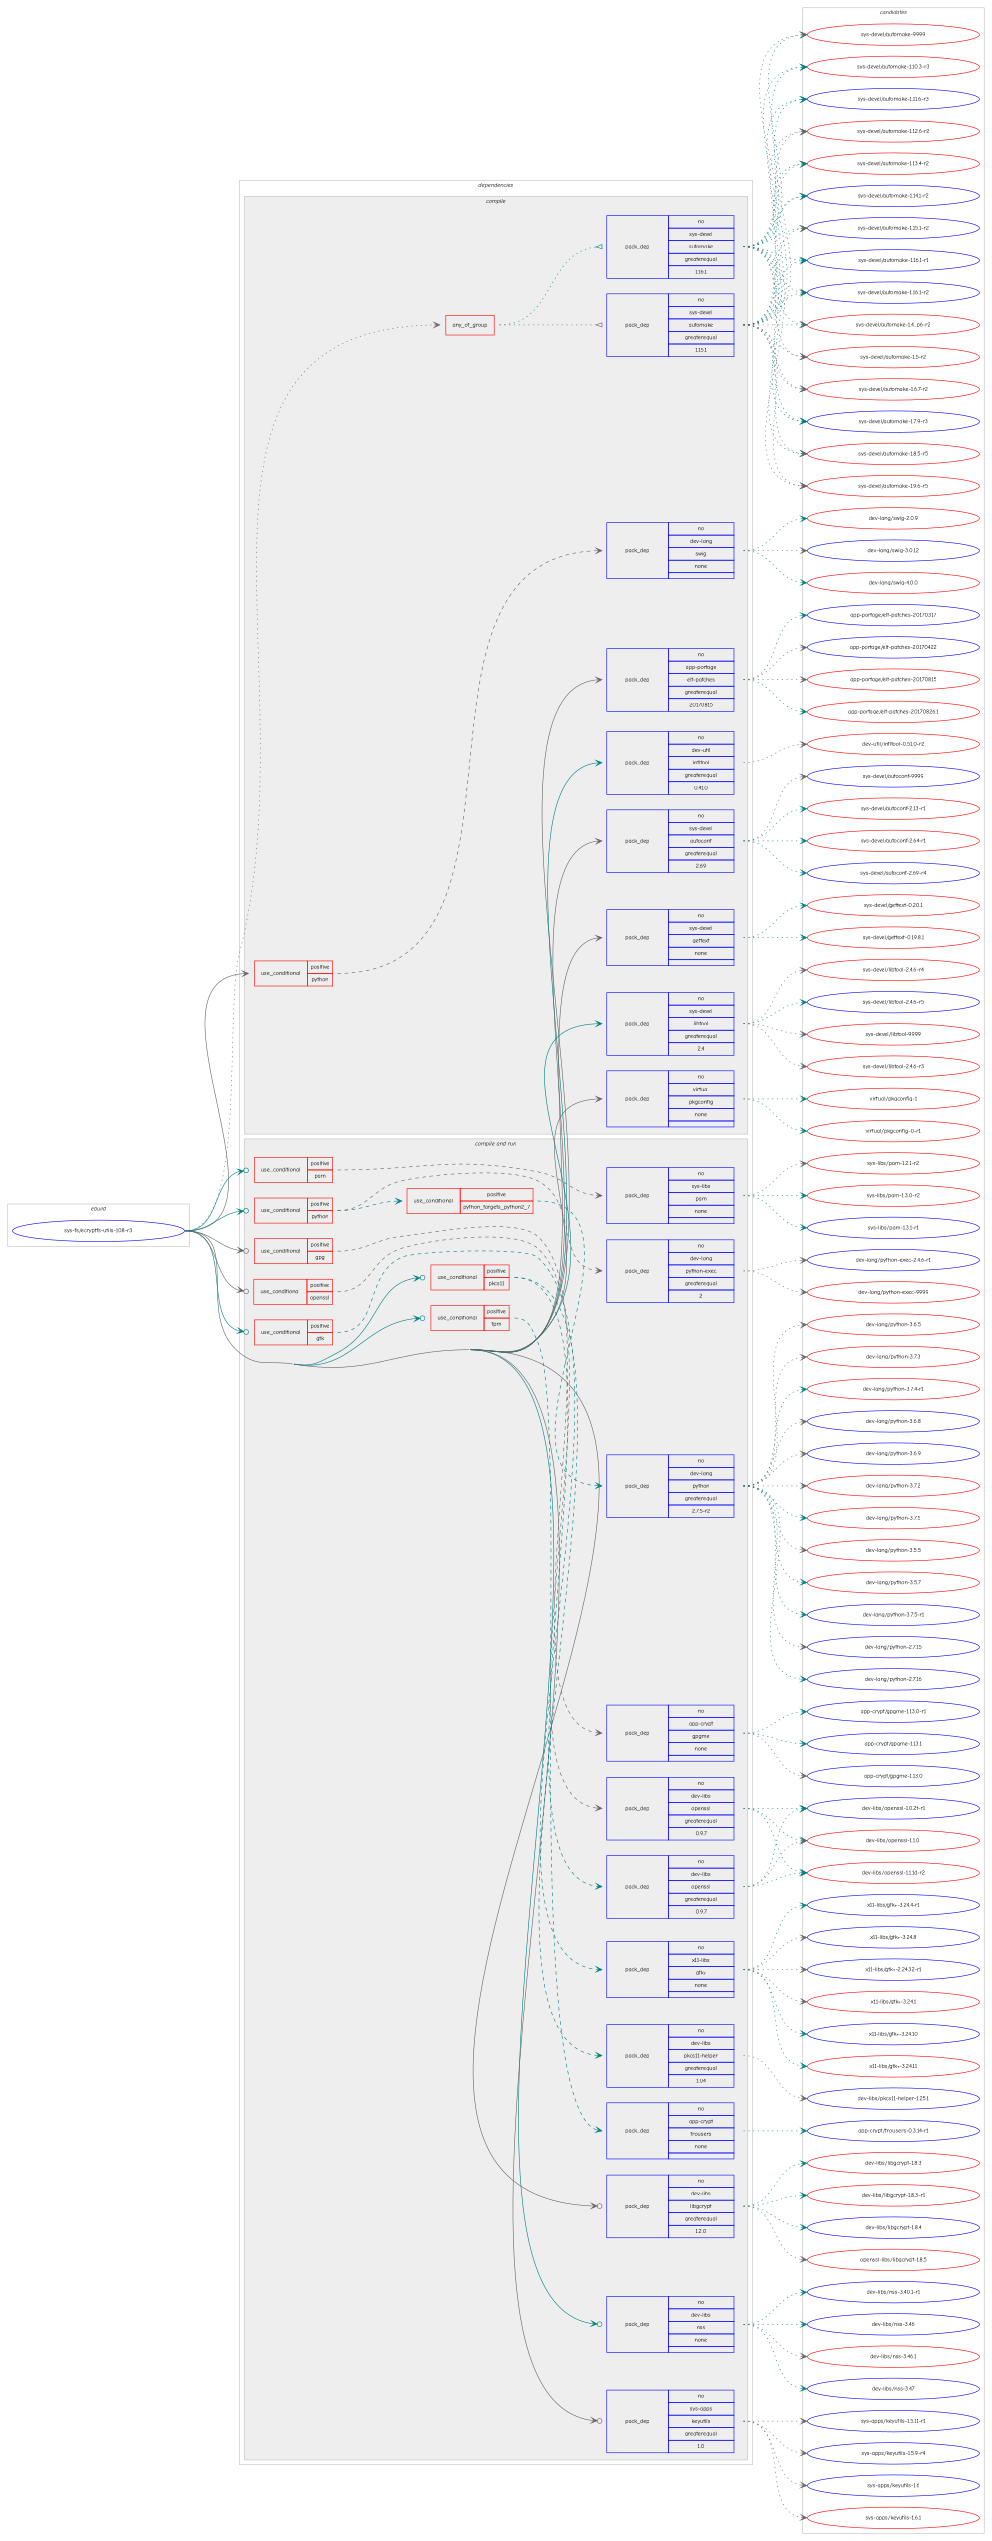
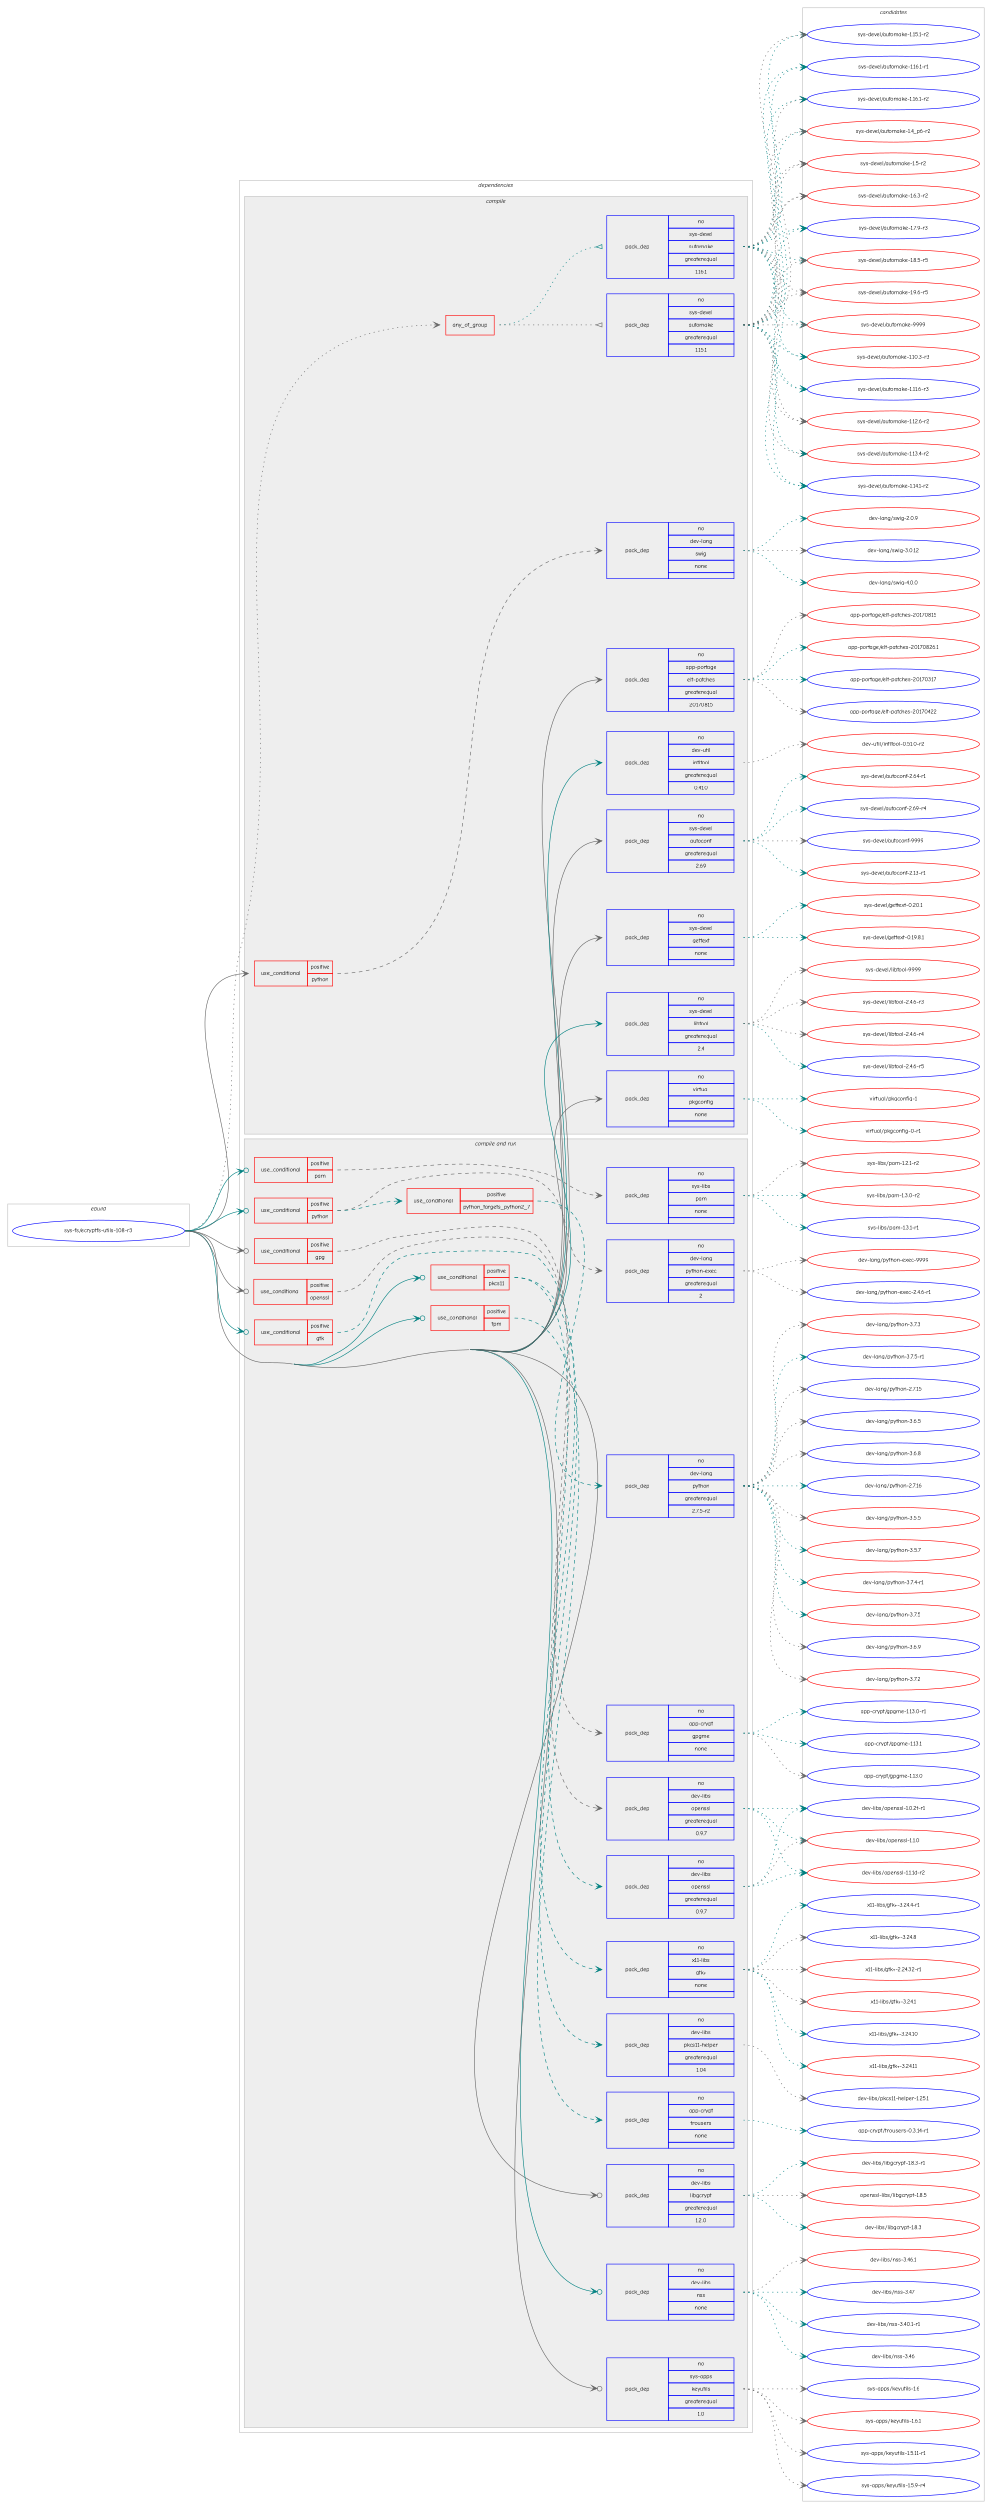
(893, 389) -> (893, 196)
(893, 1325) -> (893, 1421)
(893, 1970) -> (893, 1970)
(893, 2228) -> none
